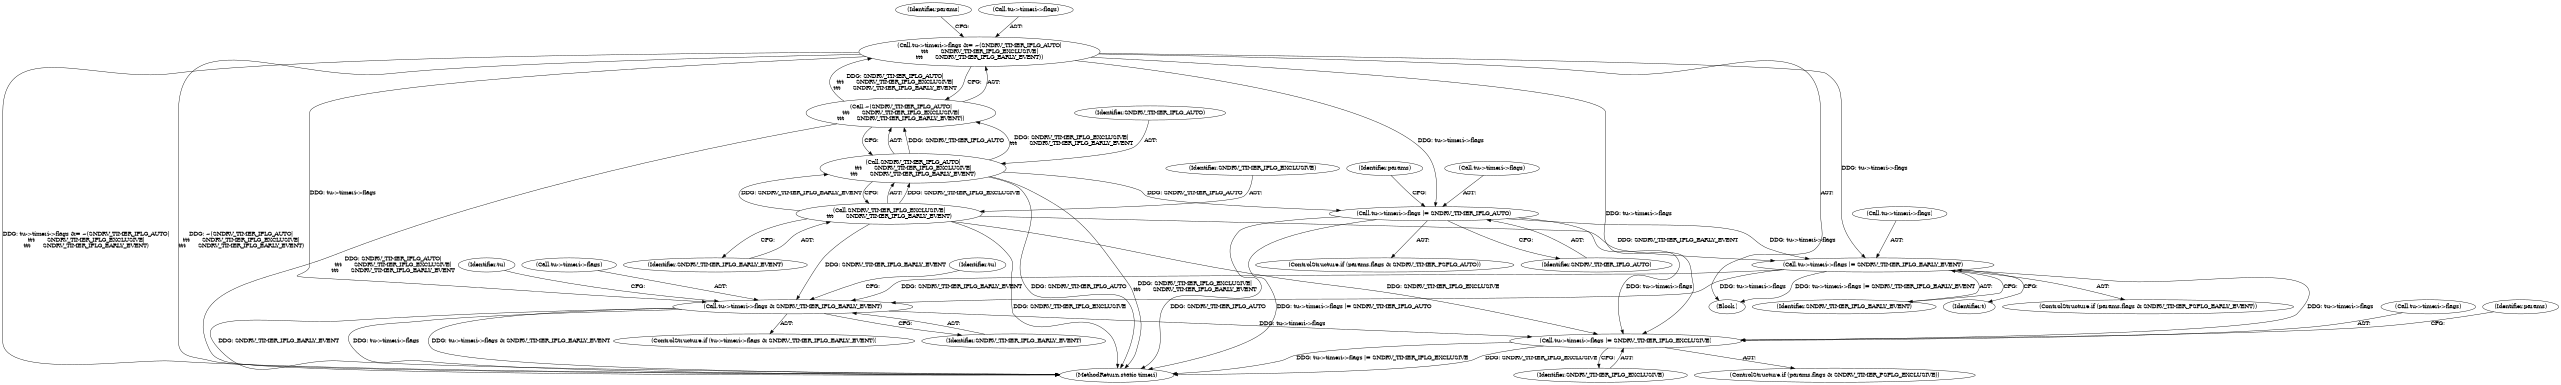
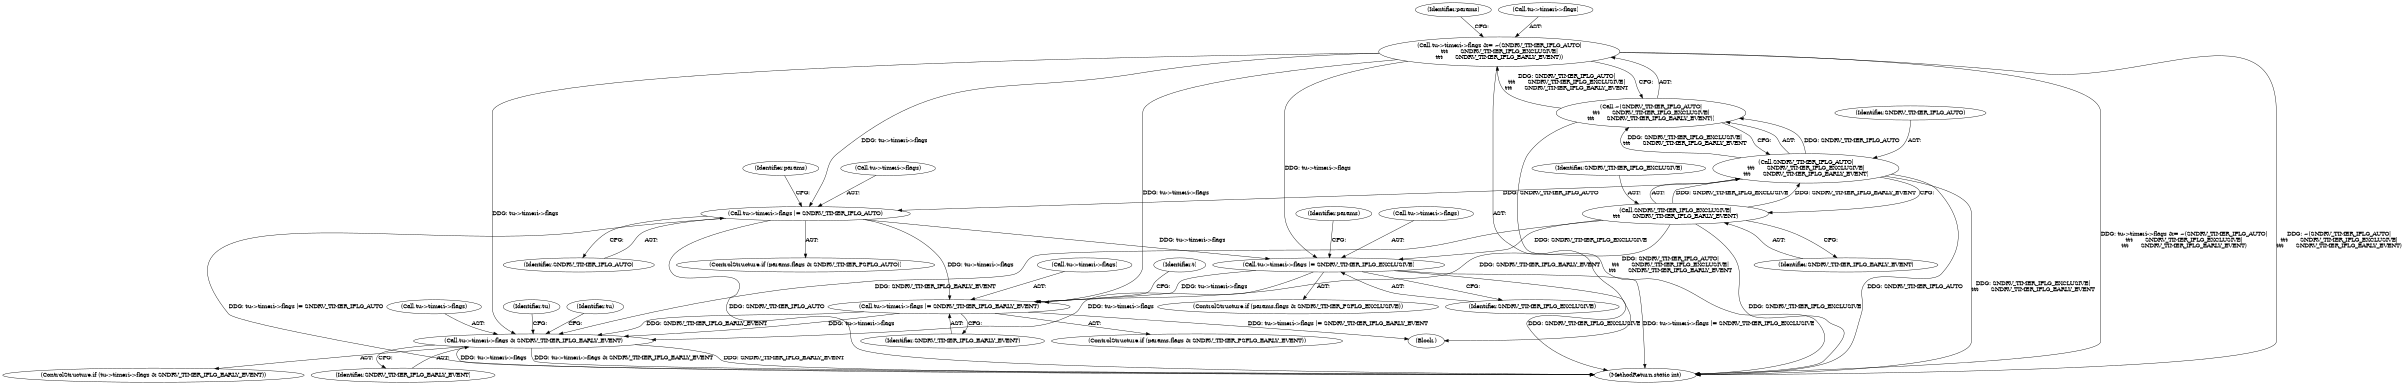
(2020, 280) -> (1110, 297)
(1208, 324) -> (990, 326)
(1117, 375) -> (1645, 375)
